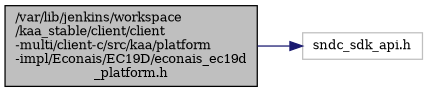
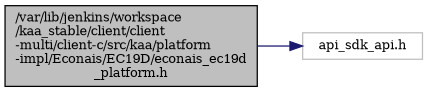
(363, 46) -> (363, 46)
